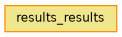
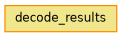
(61, 19) -> (61, 19)
